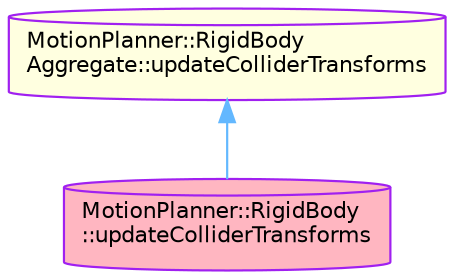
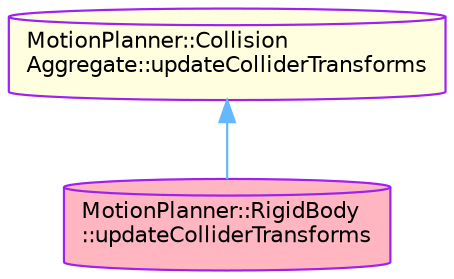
(227, 54) -> (227, 54)
